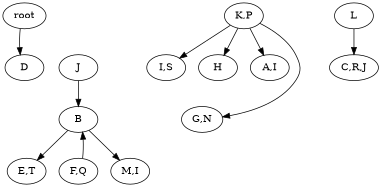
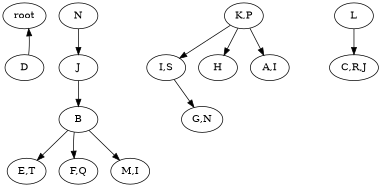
none -> (78, 16)
(20, 38) -> (29, 45)
(295, 81) -> (182, 90)
(83, 149) -> (74, 142)
